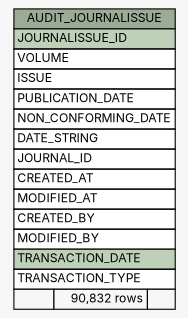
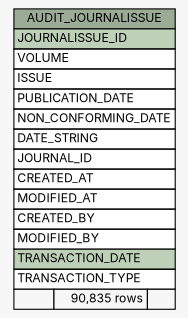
(107, 299) -> (107, 299)
